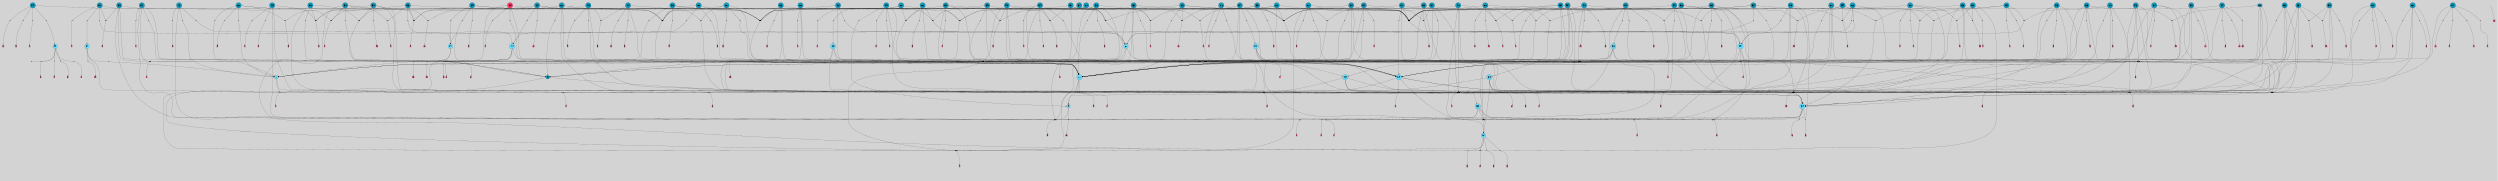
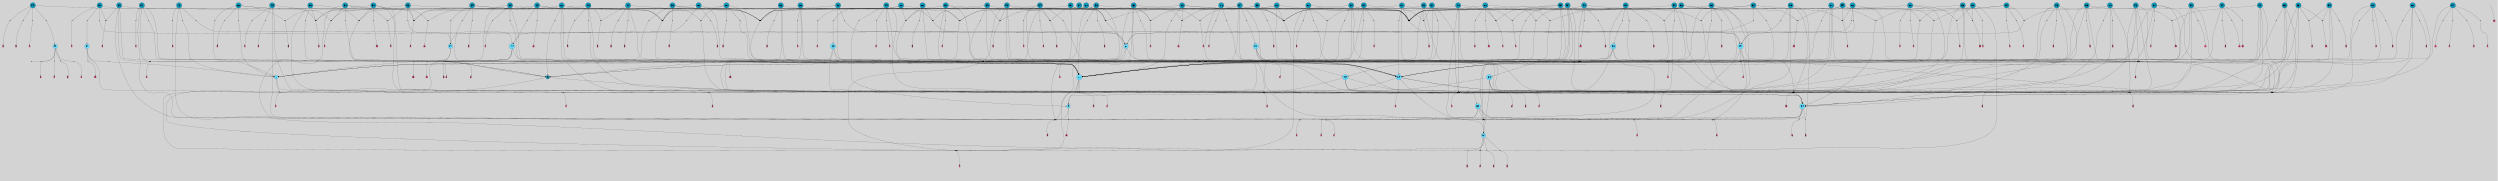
(510, 5) -> (510, 5)
(2260, 5) -> (2260, 5)
